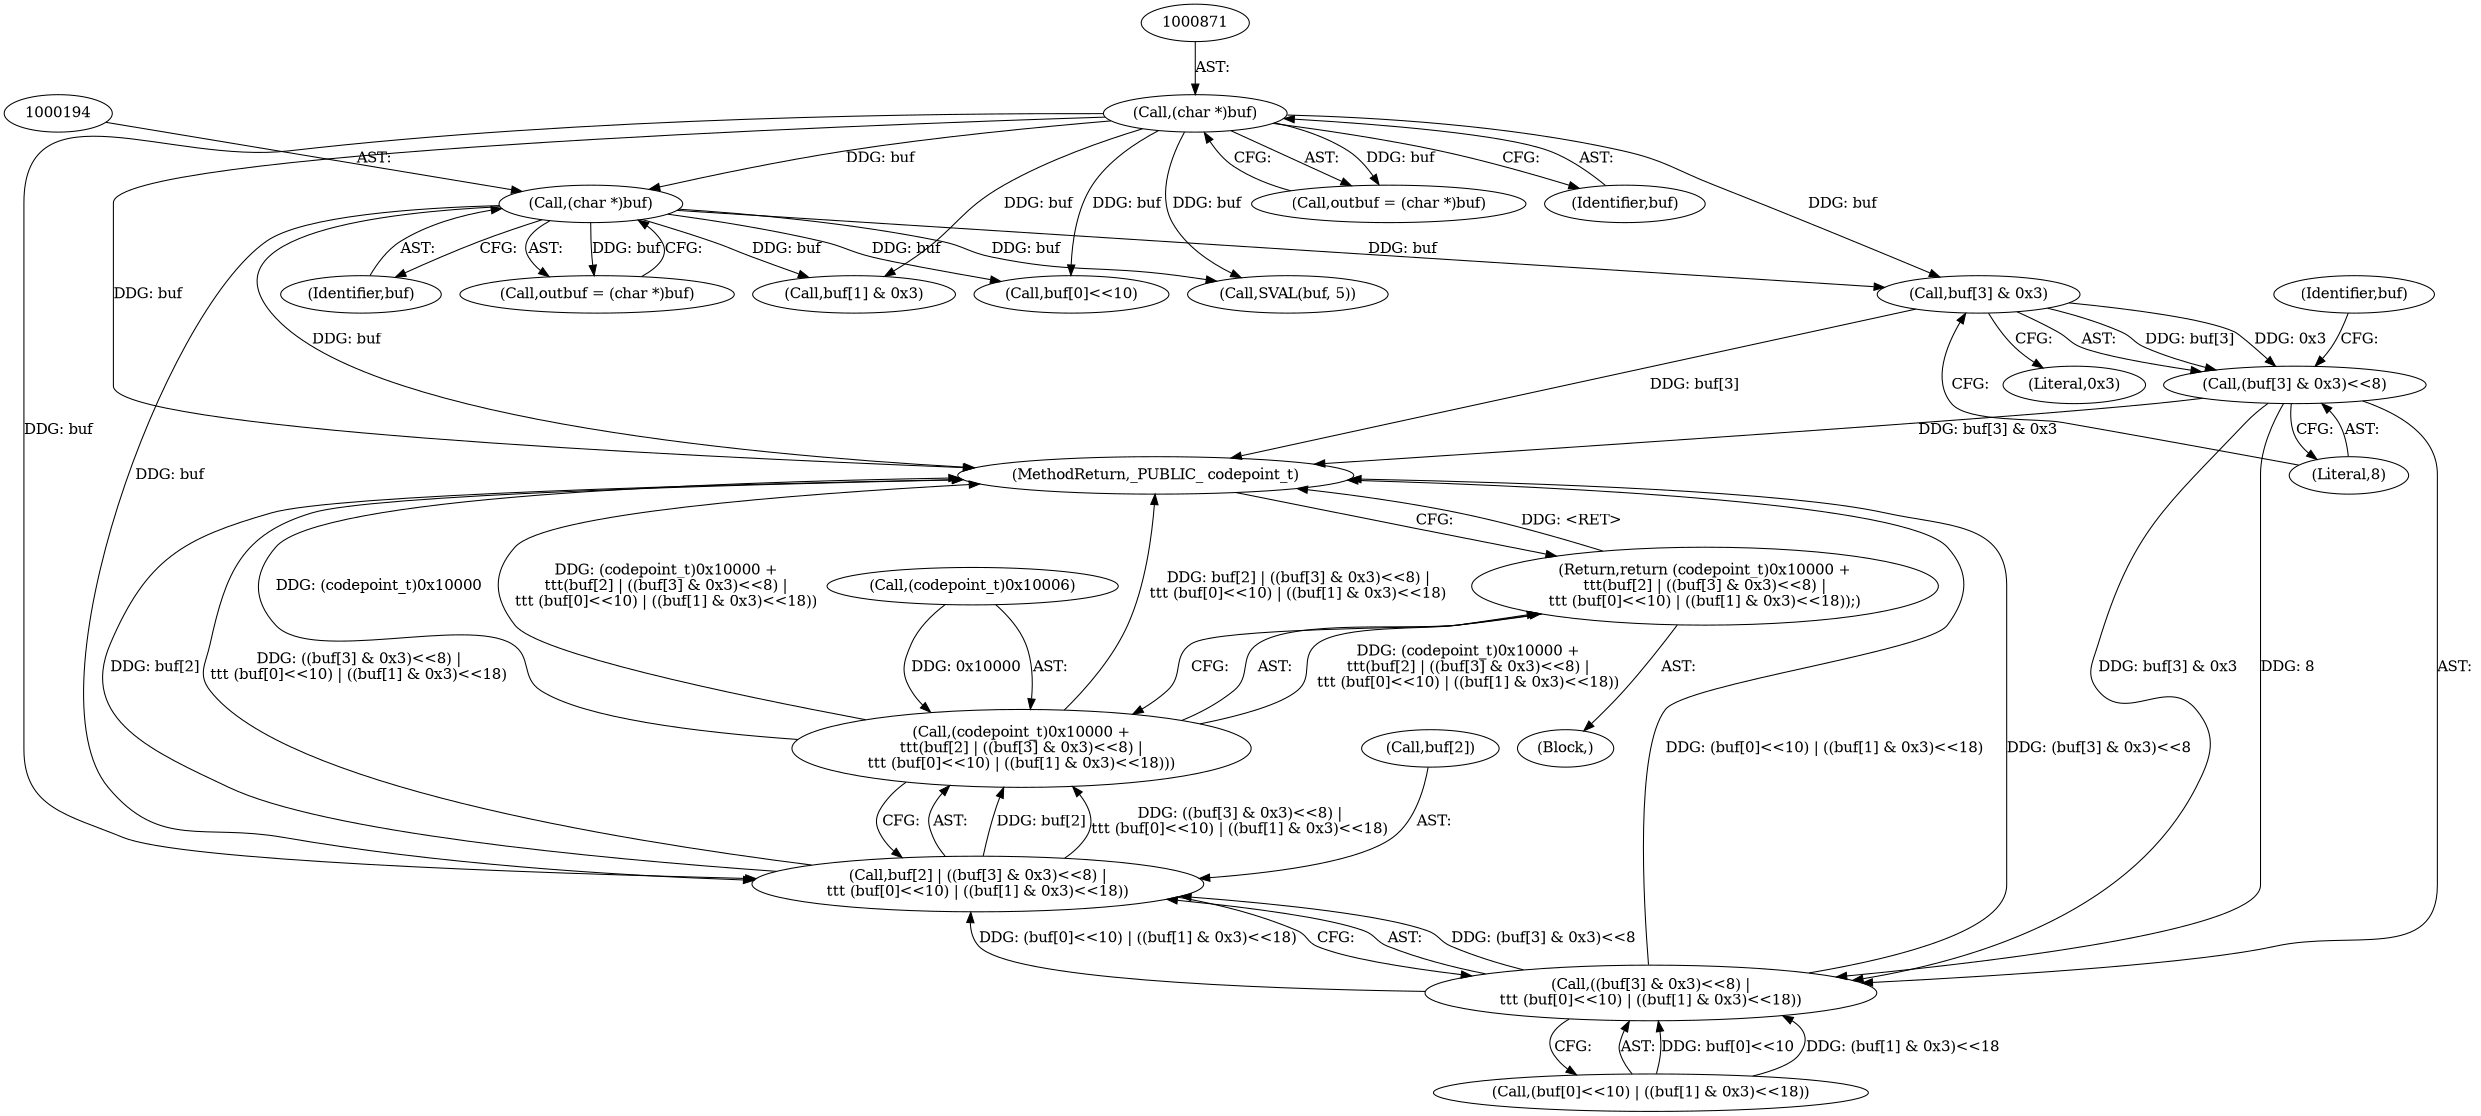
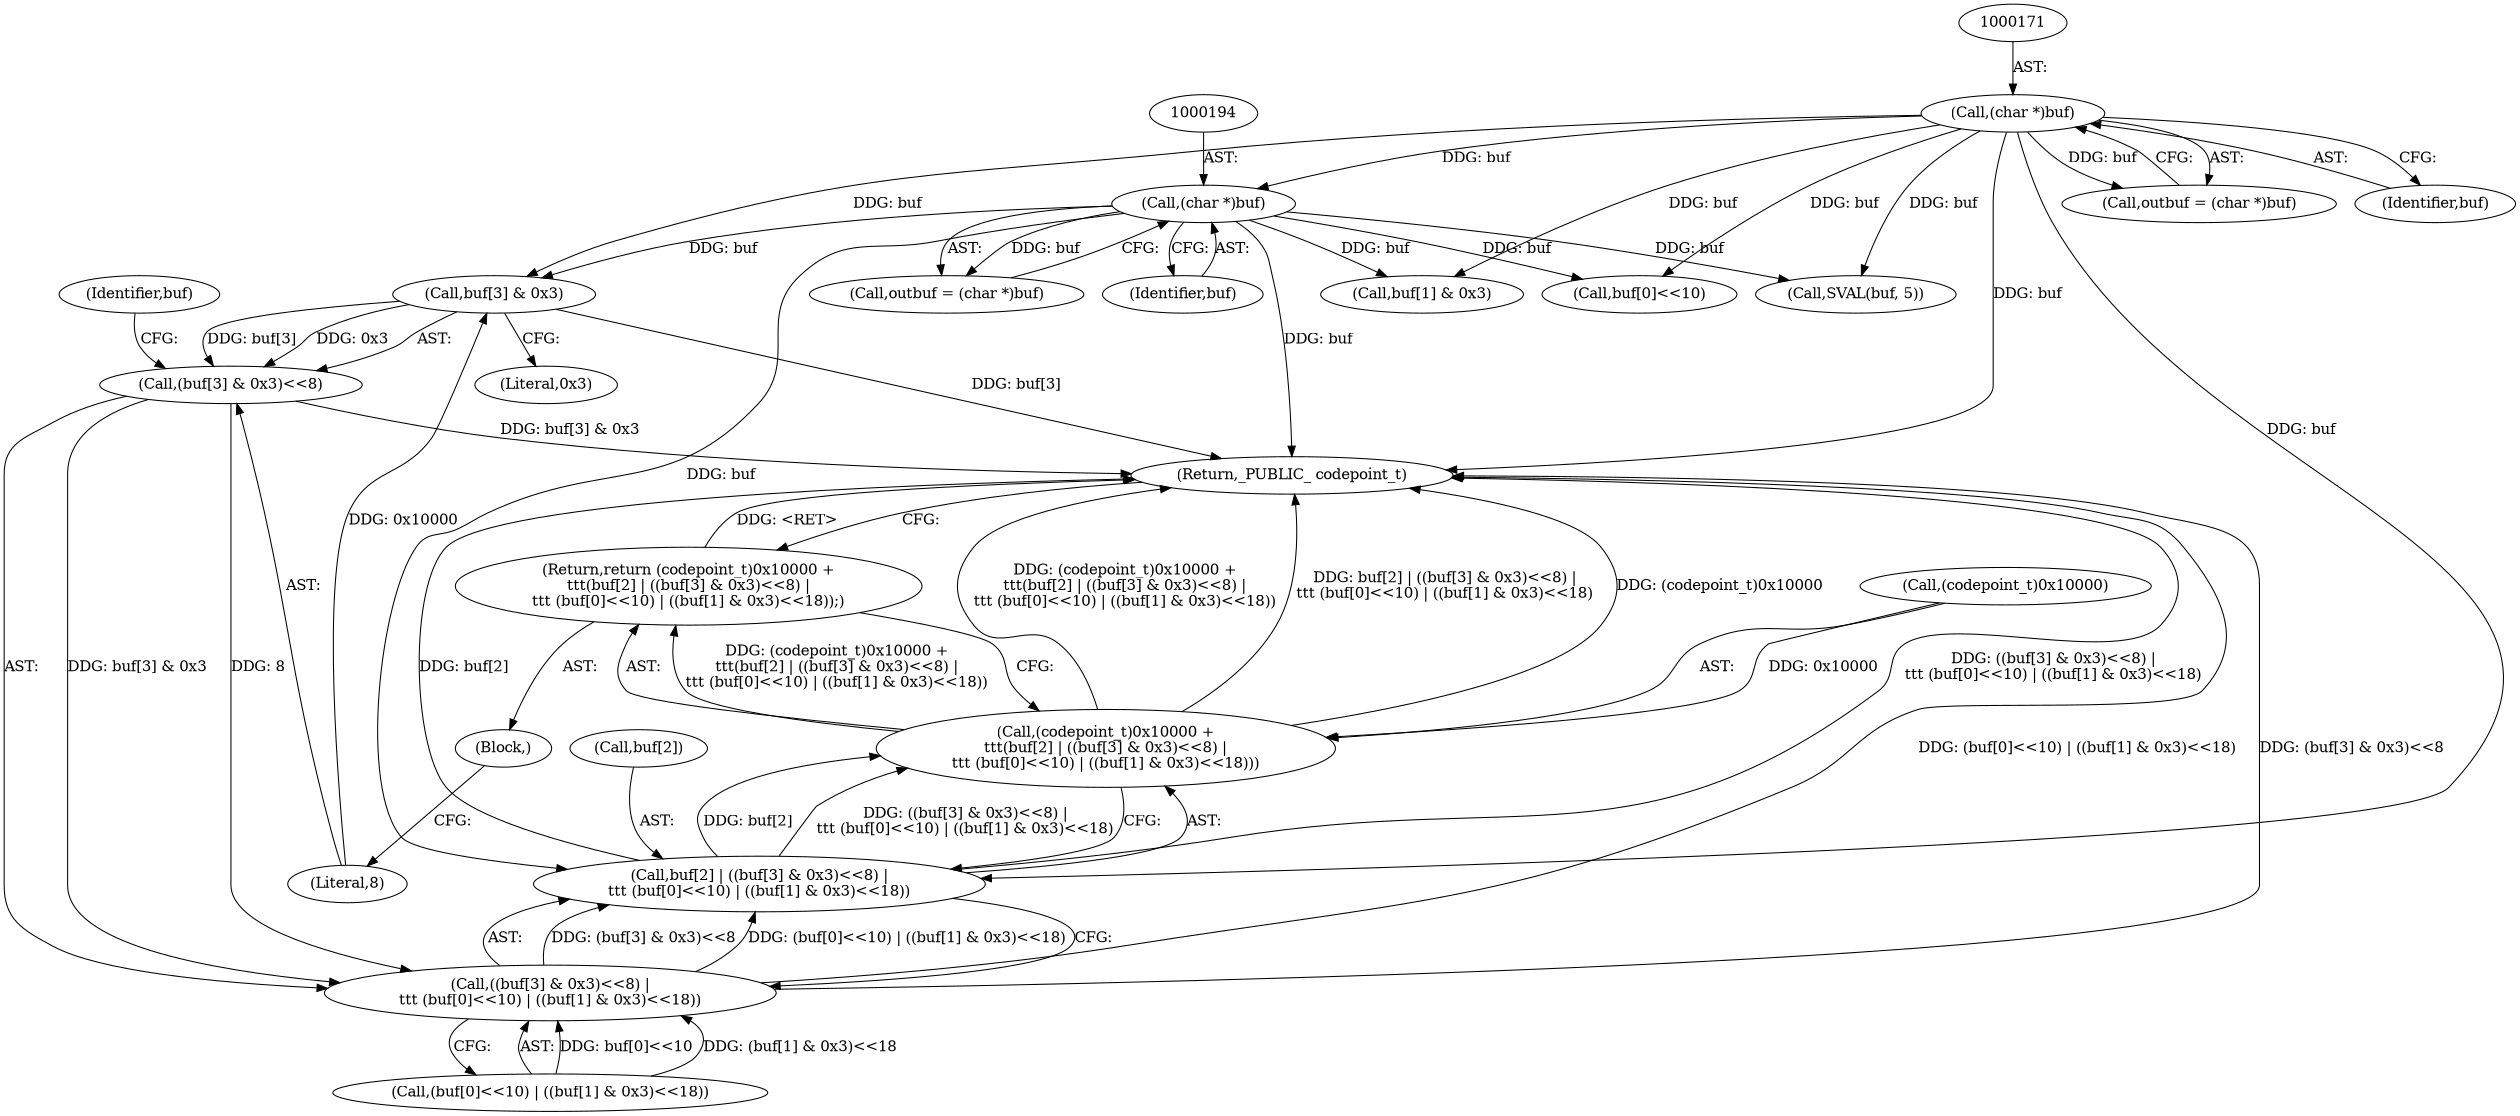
(1195, 23) -> (2013, 23)
(1973, 385) -> (404, 521)
(2293, 431) -> (430, 813)
(1156, 475) -> (1292, 475)
(973, 586) -> (2006, 586)
